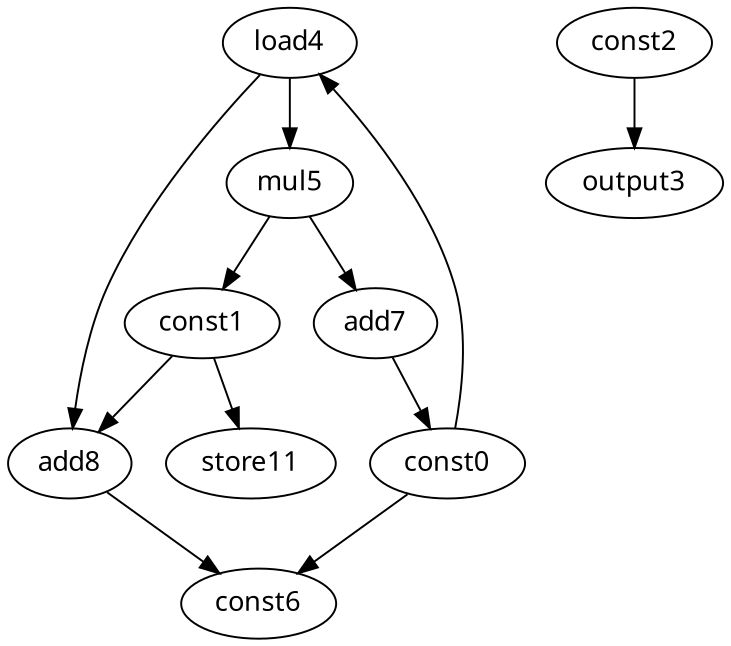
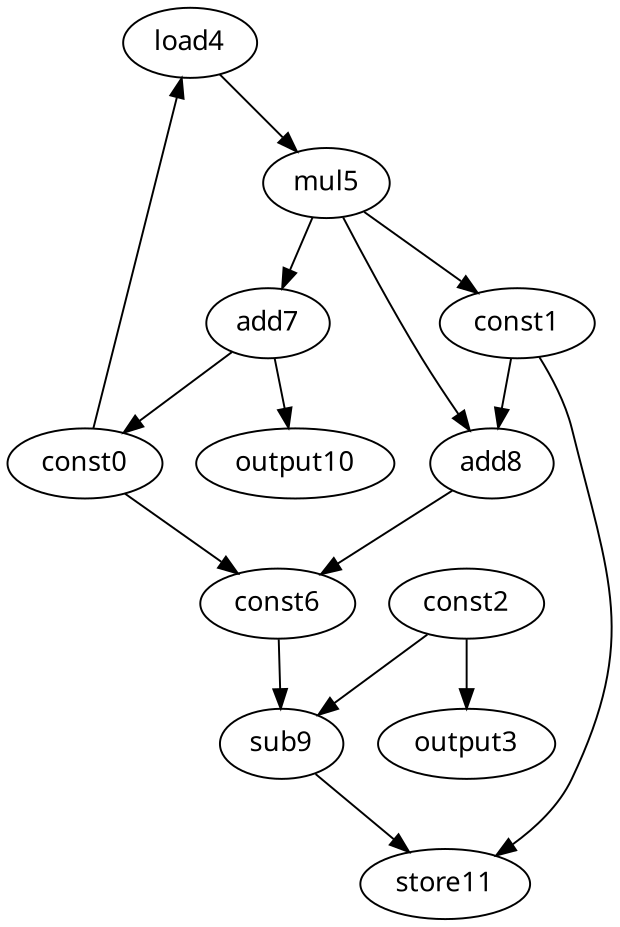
(140, 227) -> (398, 318)
none -> (295, 463)
none -> (282, 744)
